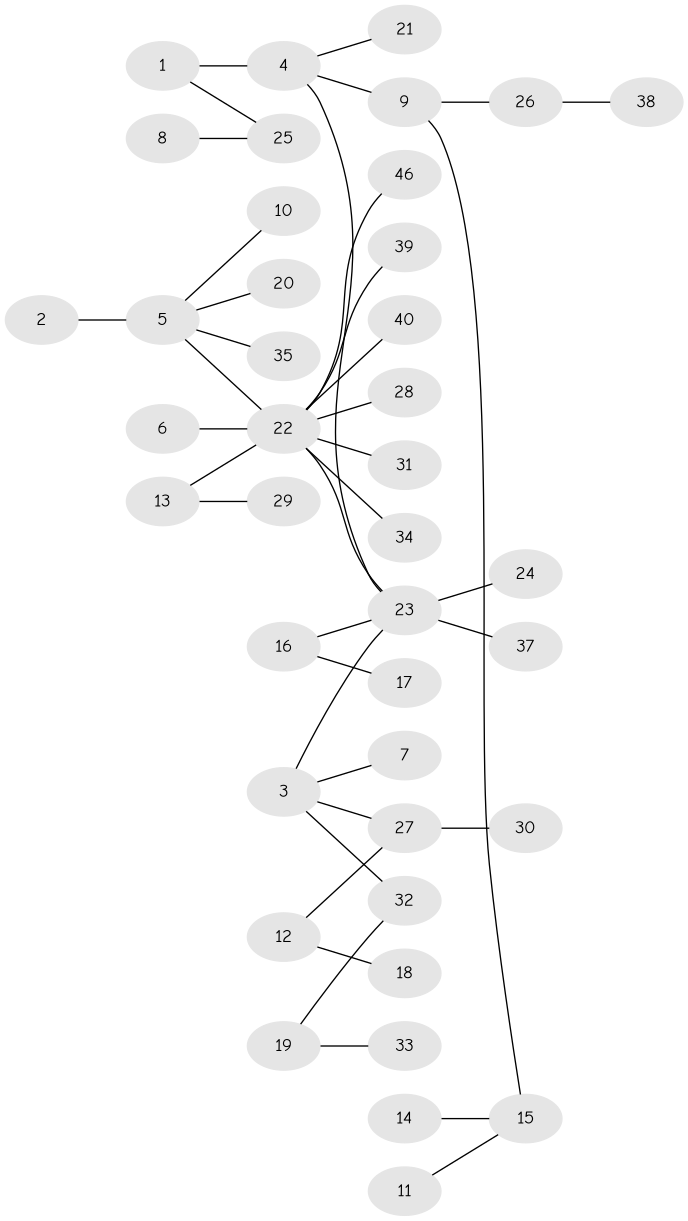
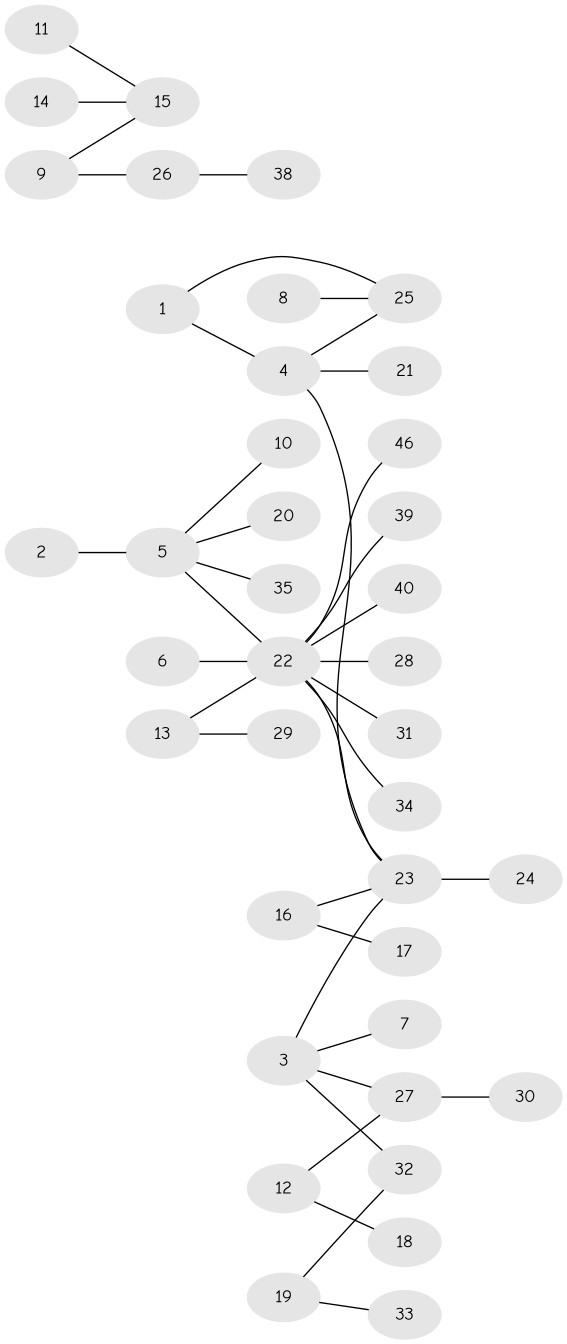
(344, 84) -> (344, 335)
(526, 647) -> none
